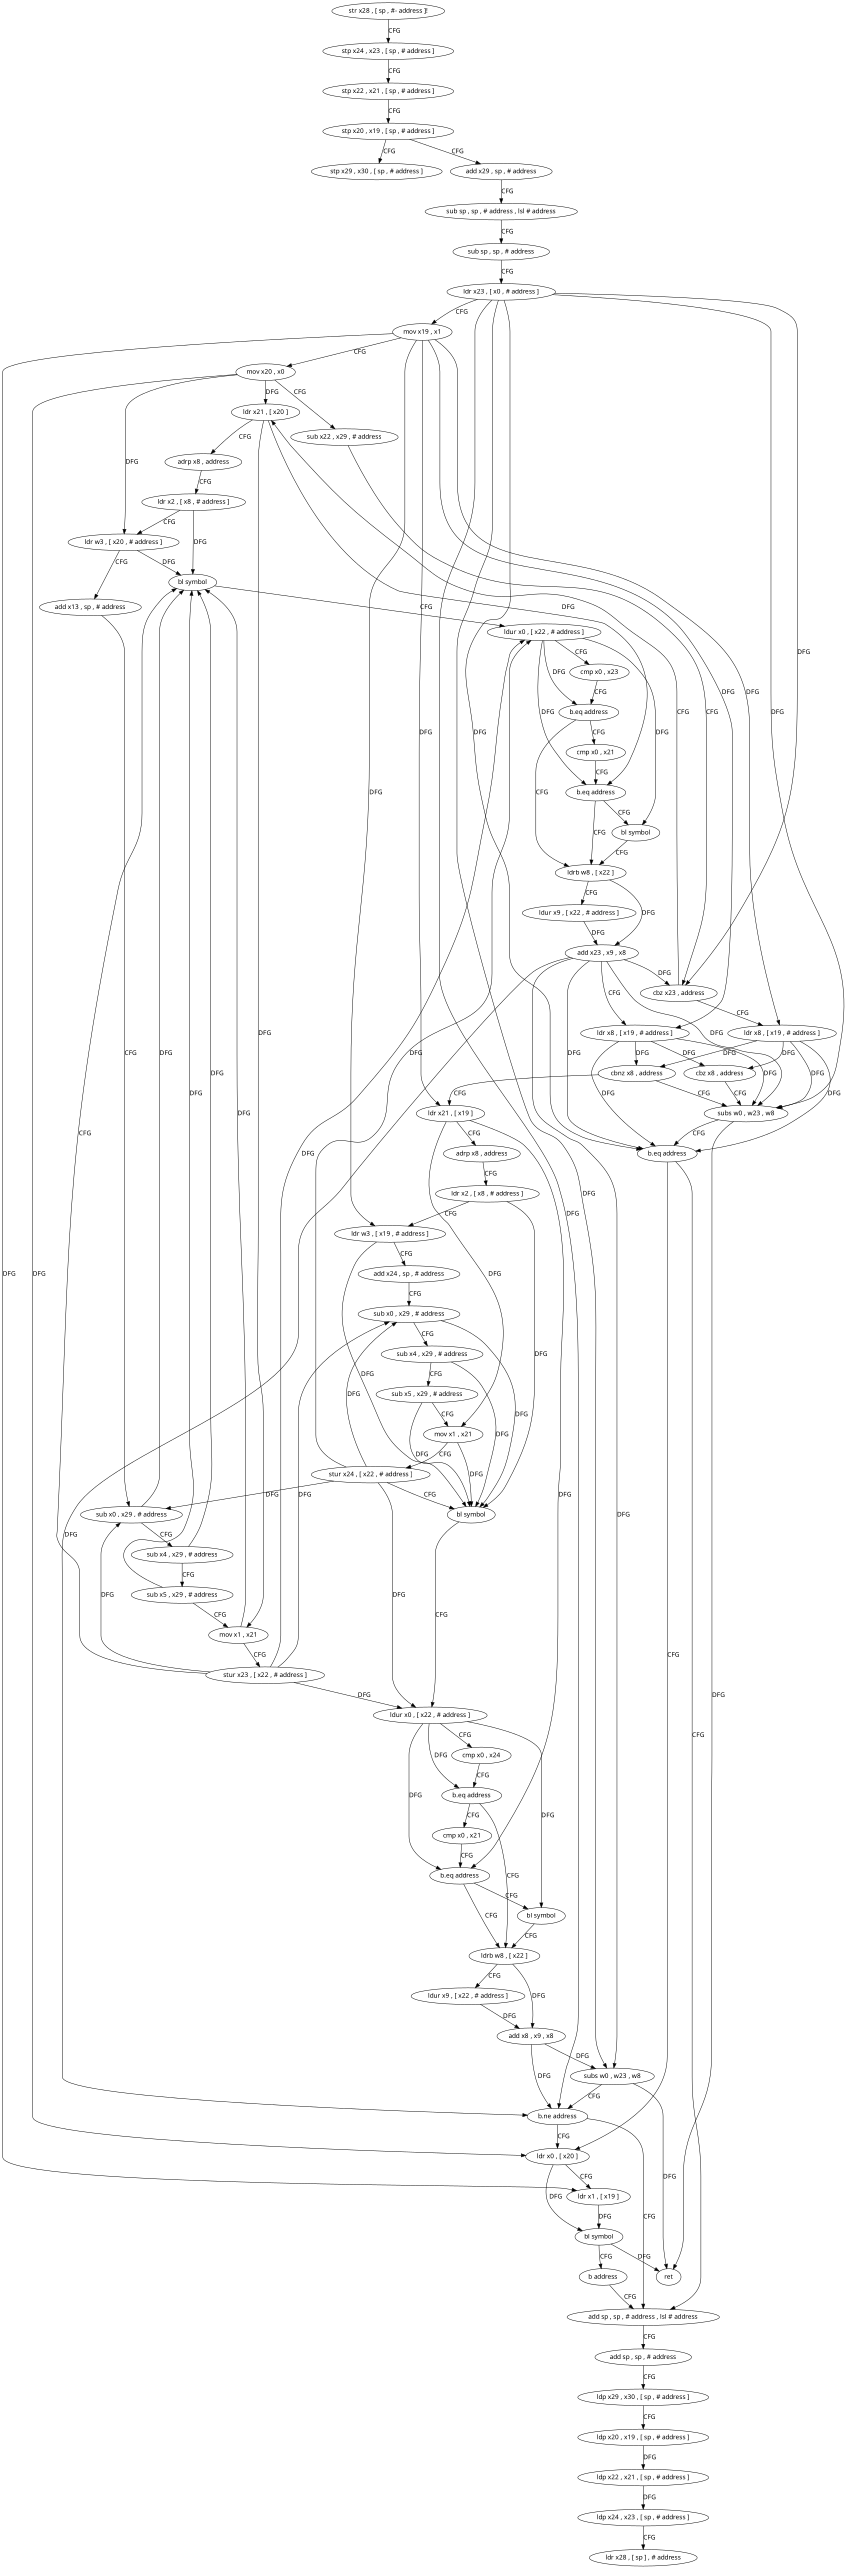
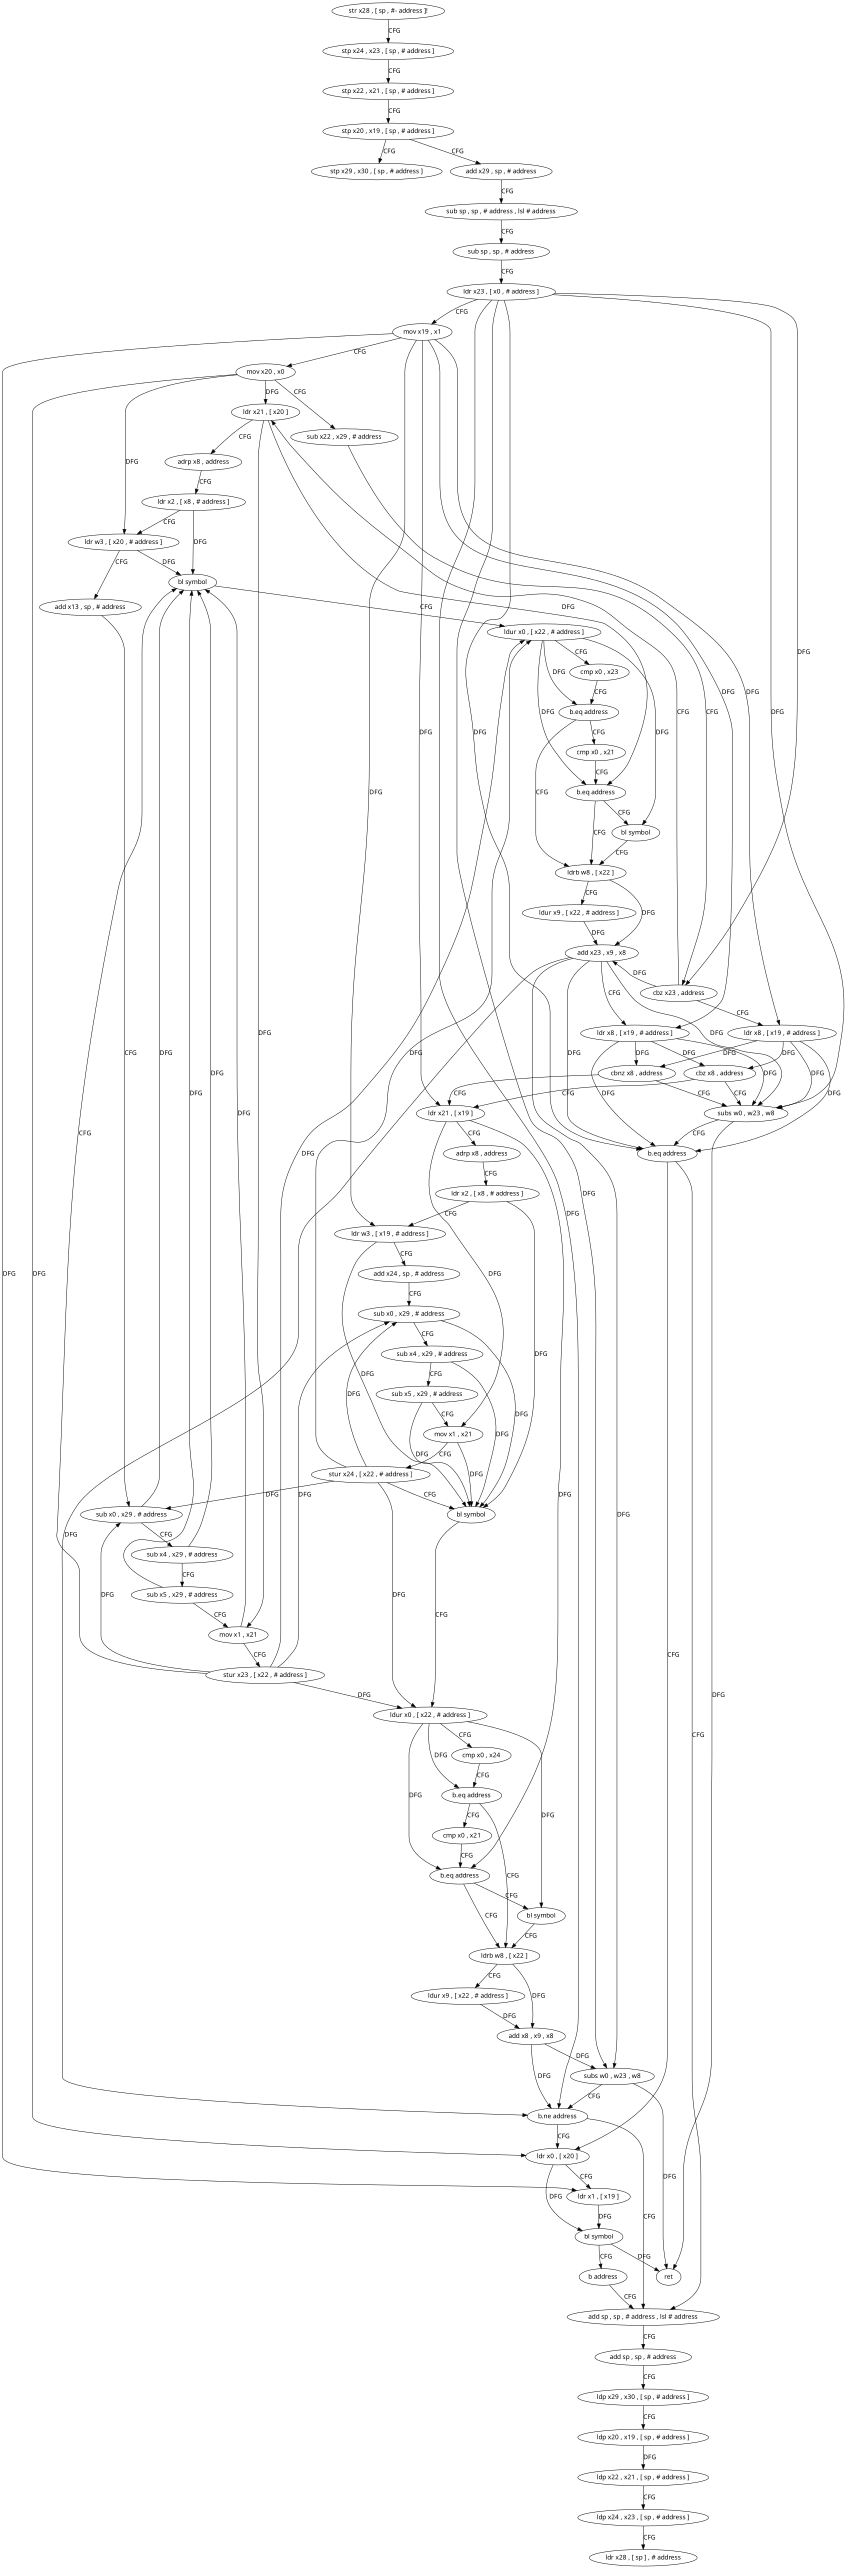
(646, 969) -> (635, 978)
none -> (586, 1087)
(650, 2498) -> (650, 2498)
